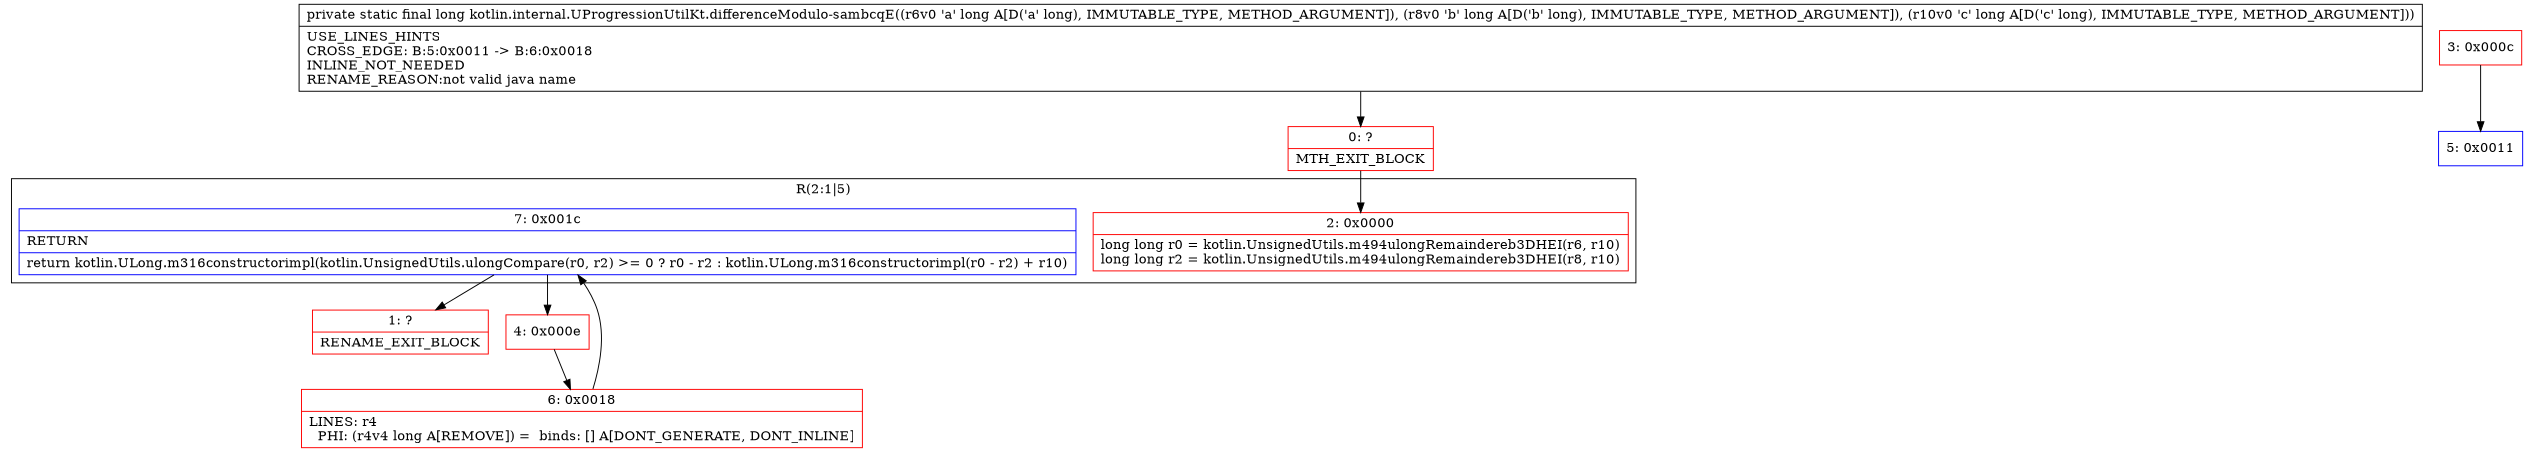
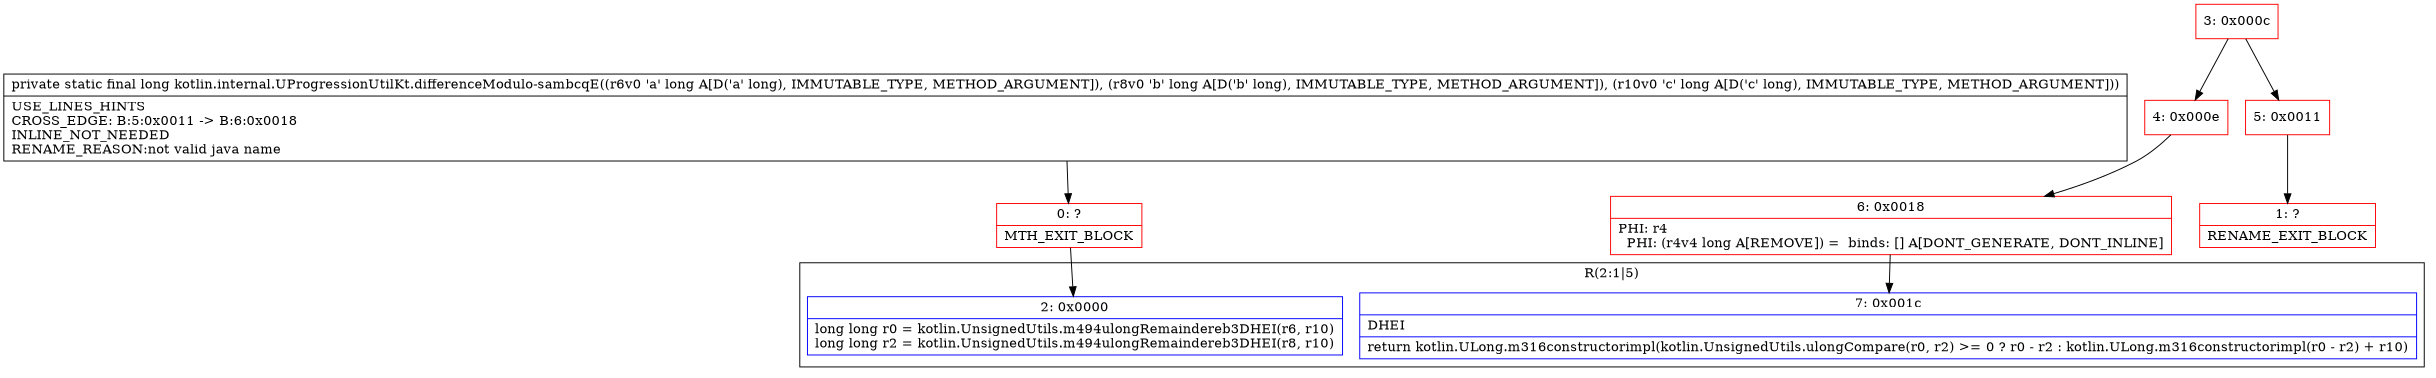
(2481, 149) -> (2288, 118)
(58, 241) -> (1387, 325)
(1361, 242) -> (1075, 326)
(469, 290) -> (2288, 164)
(548, 290) -> (2214, 65)
(345, 422) -> (1645, 229)
